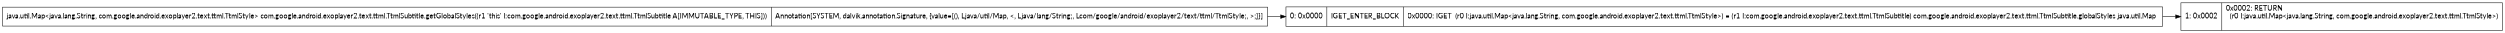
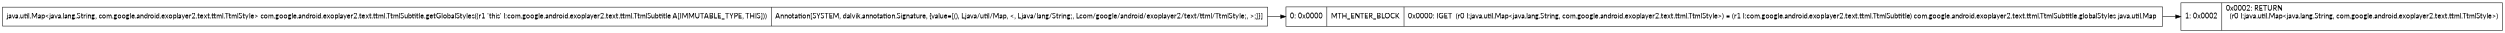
(1365, 16) -> (1365, 16)
